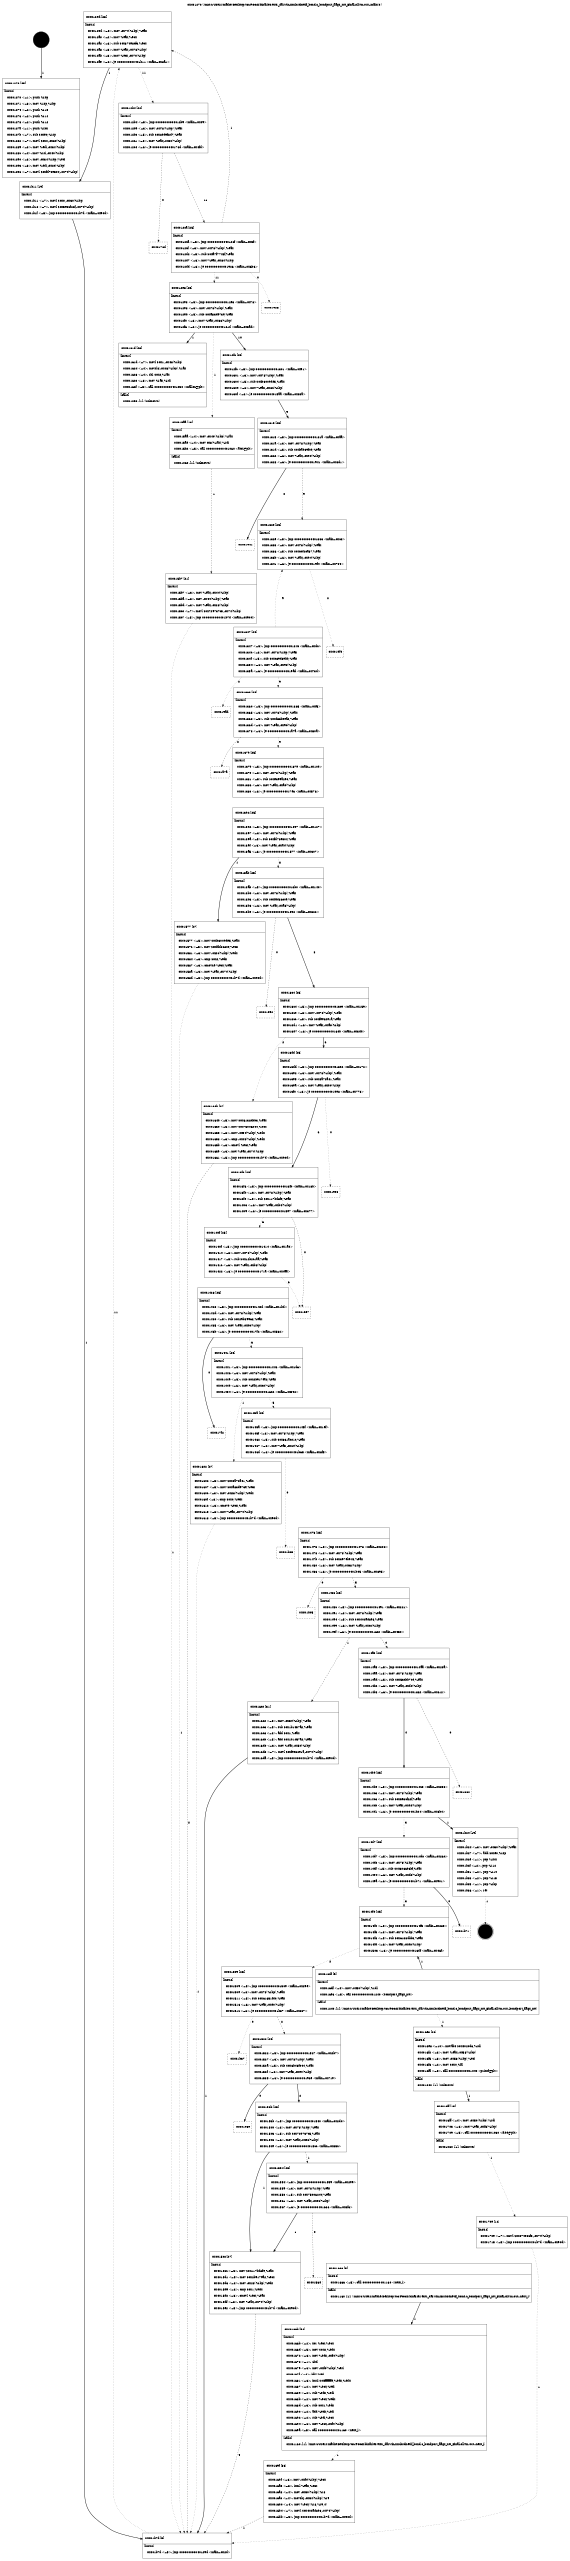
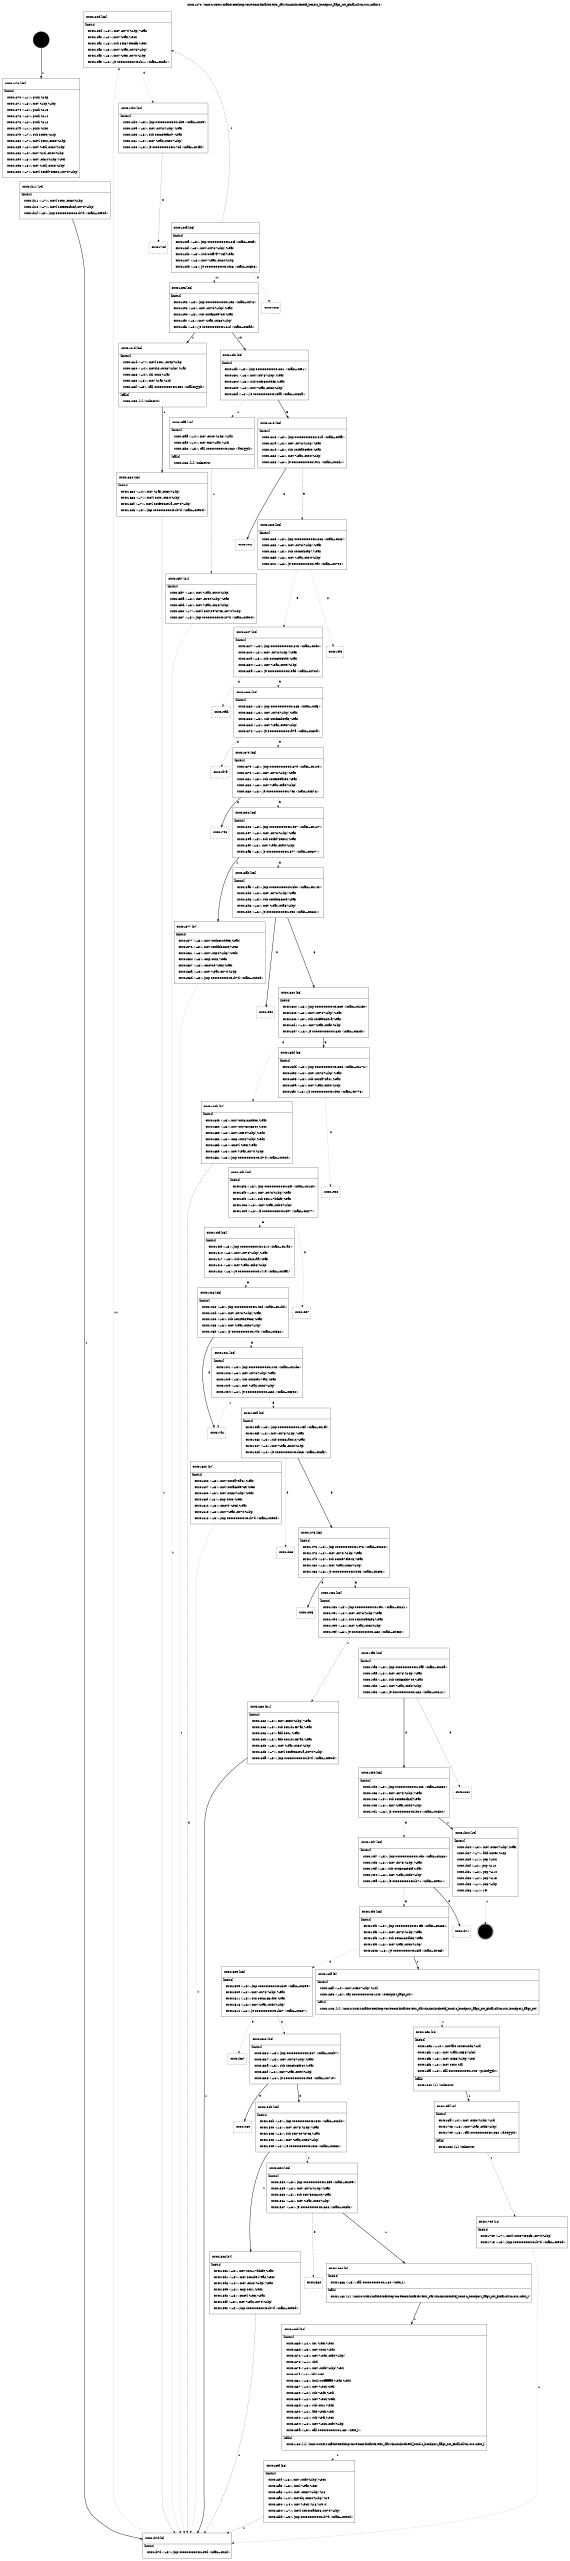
(144, 73) -> (144, 73)
(95, 124) -> none
(189, 187) -> none
(213, 374) -> (239, 408)
(287, 412) -> (287, 412)
none -> (162, 494)
(276, 599) -> (290, 597)
none -> (278, 801)
none -> (220, 832)
(271, 961) -> (271, 961)
(307, 1132) -> none
(303, 1260) -> (303, 1260)
(292, 1290) -> (246, 1281)
(236, 1428) -> (223, 1411)
none -> (314, 1492)
(315, 1591) -> (315, 1591)
(383, 1642) -> none
(421, 1964) -> (416, 1962)
(501, 2184) -> (501, 2184)
(286, 2231) -> (373, 2237)
(239, 2455) -> (239, 2455)
